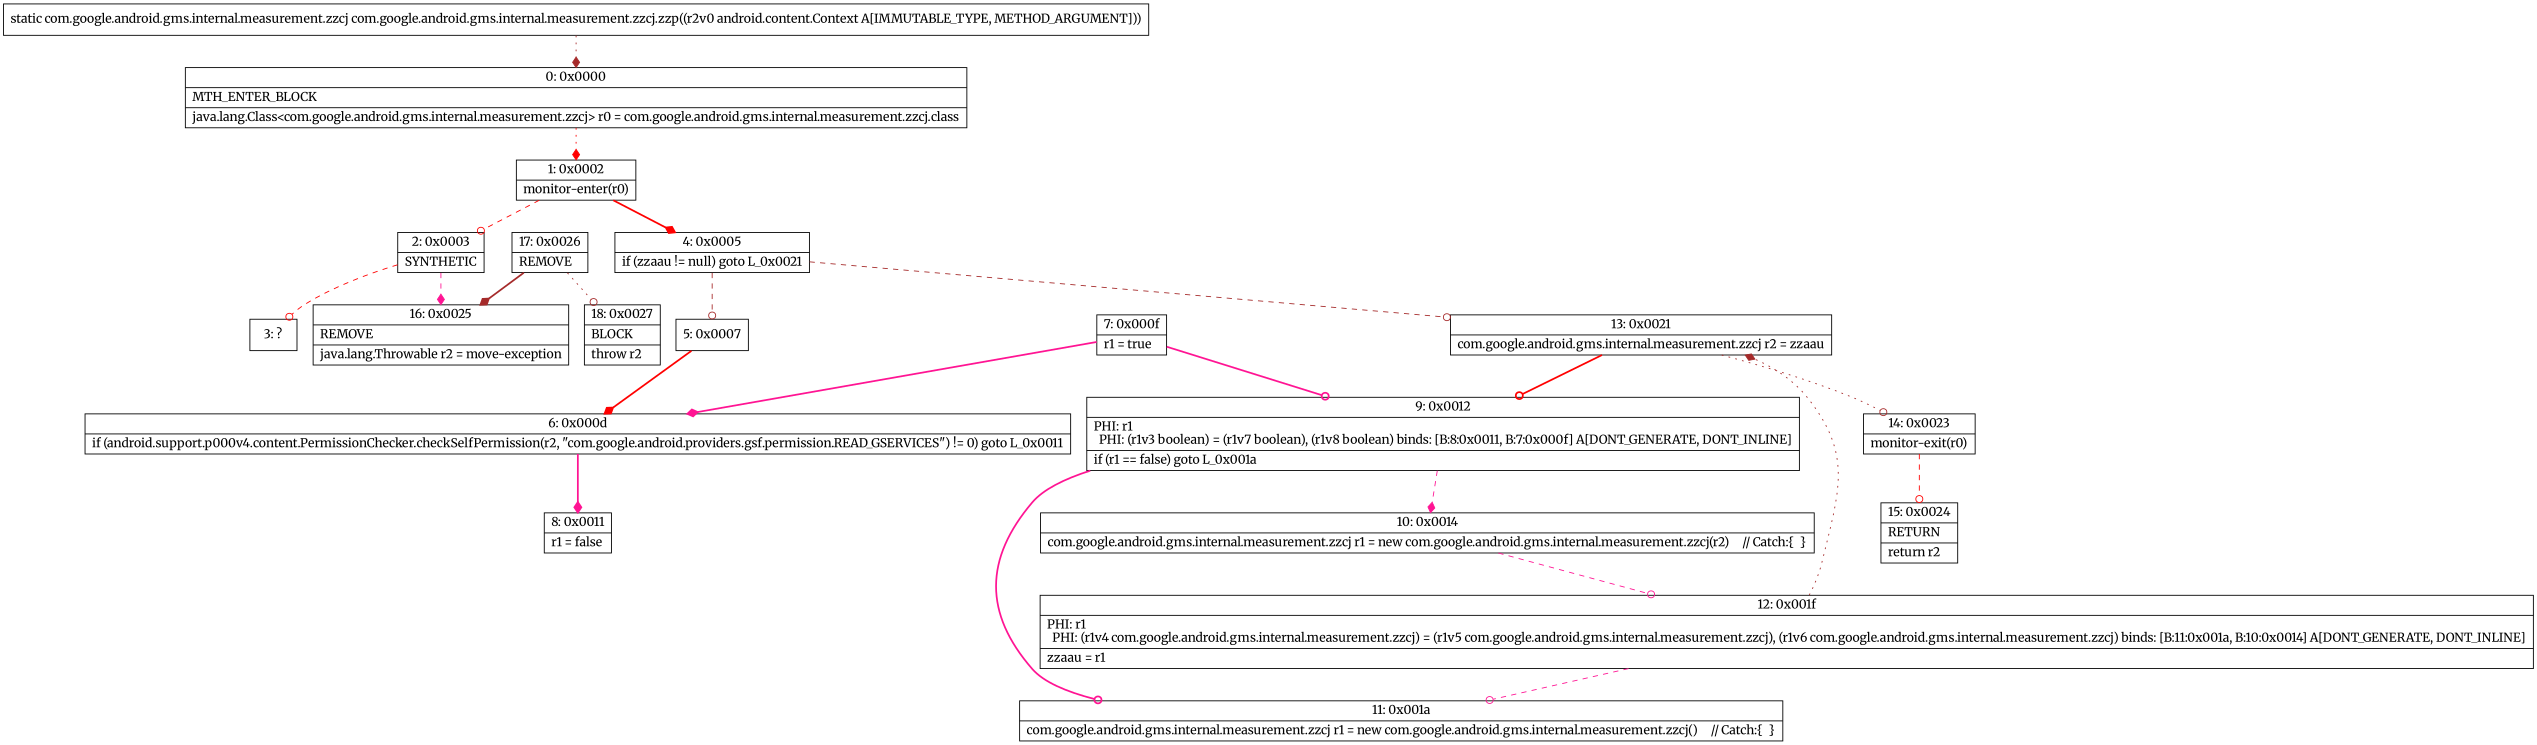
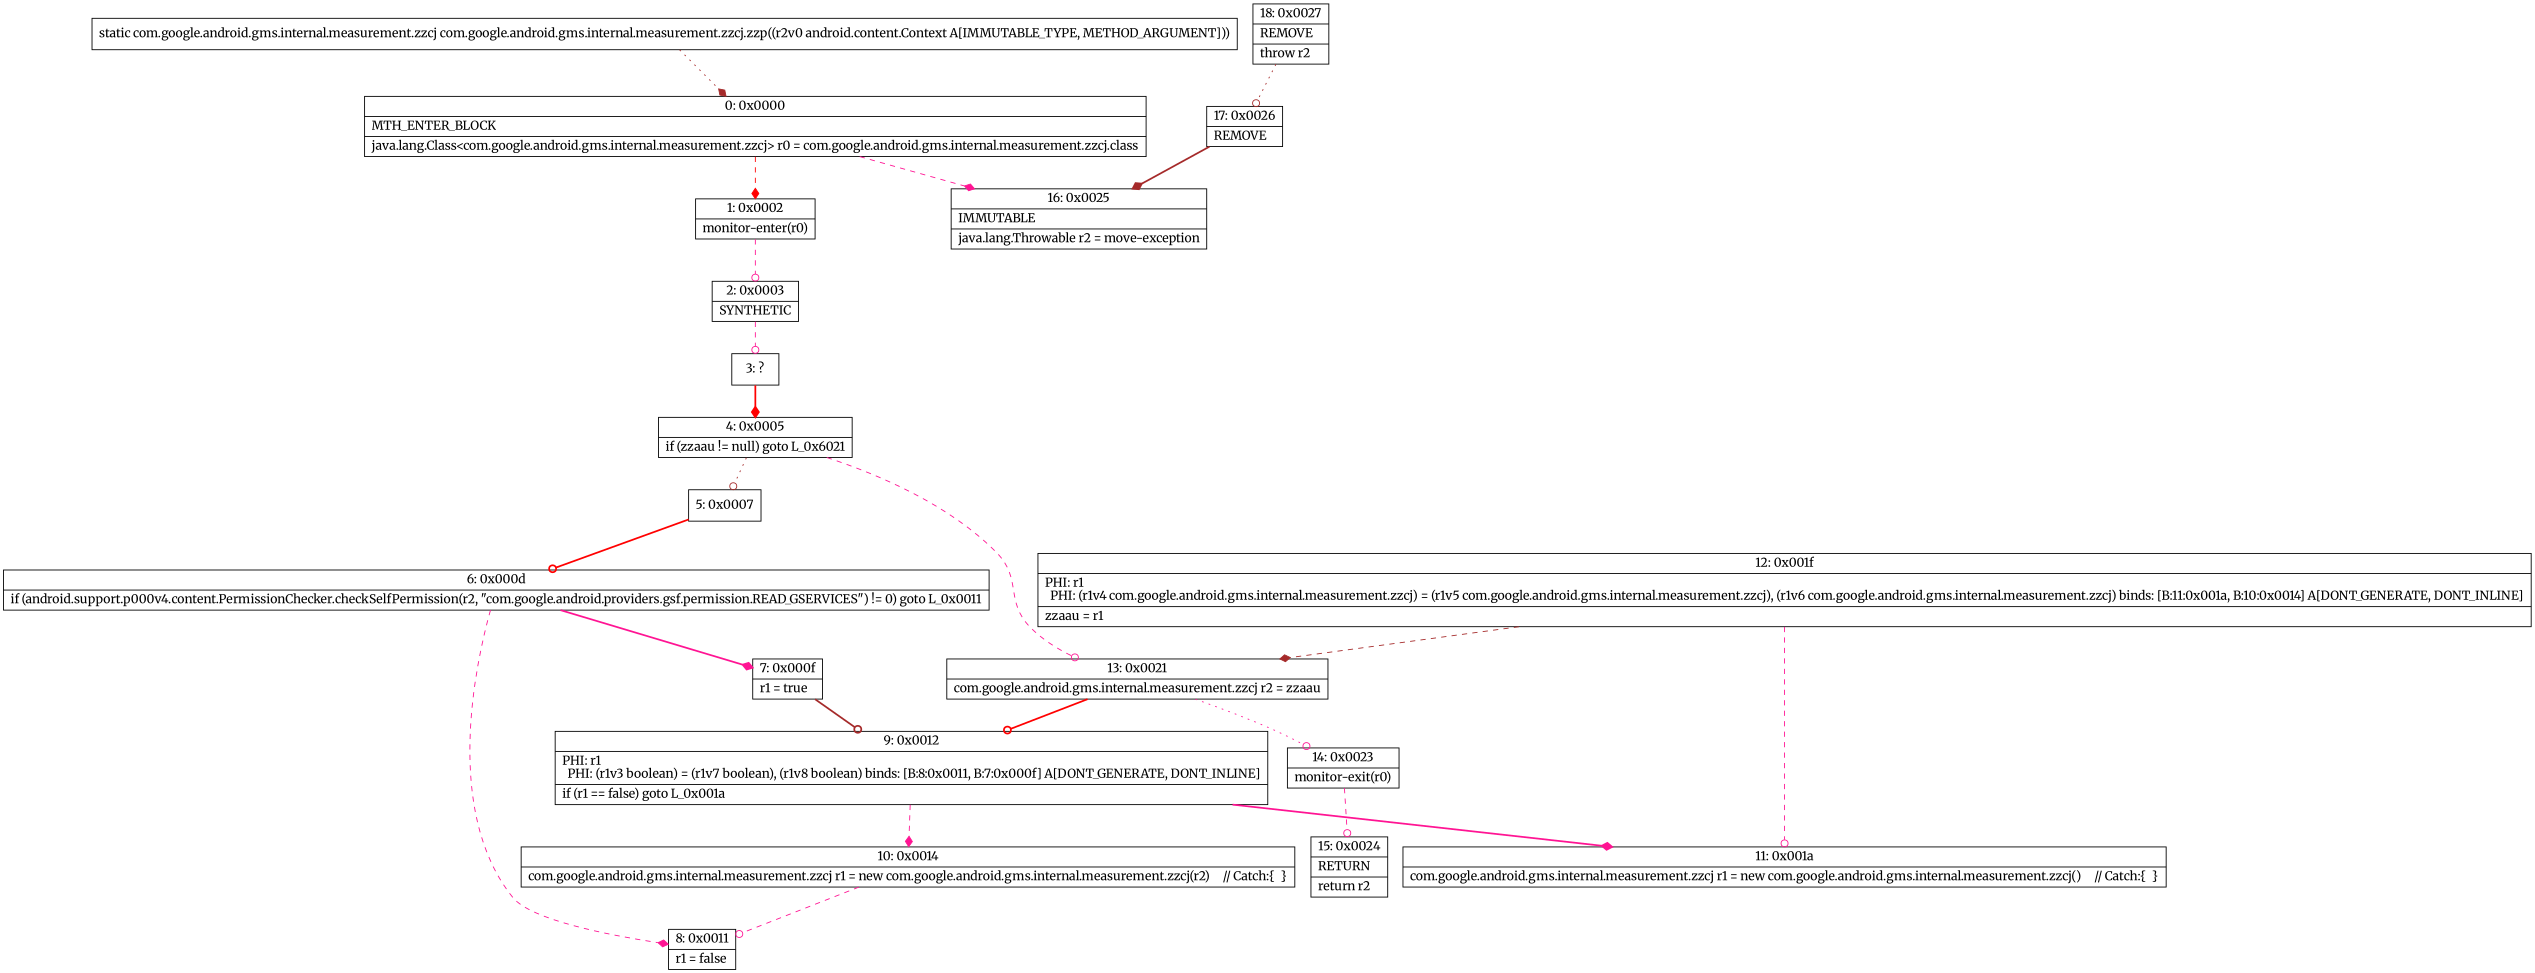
(576, 139) -> (755, 172)
(639, 214) -> (755, 396)
(512, 215) -> (755, 257)
(712, 262) -> (755, 447)
(441, 283) -> (912, 171)
(342, 285) -> (755, 334)
(579, 286) -> (1267, 82)
(1126, 289) -> (973, 532)
(712, 292) -> (741, 470)
(347, 334) -> (997, 218)
(612, 334) -> (1287, 34)
(1244, 371) -> (835, 713)
(897, 377) -> (651, 637)
(652, 379) -> (622, 543)
(1802, 379) -> (1250, 720)
(1837, 462) -> (1405, 642)
(1919, 475) -> (1346, 809)
(578, 478) -> (481, 833)
(1573, 573) -> (801, 910)
(996, 587) -> (1417, 825)
